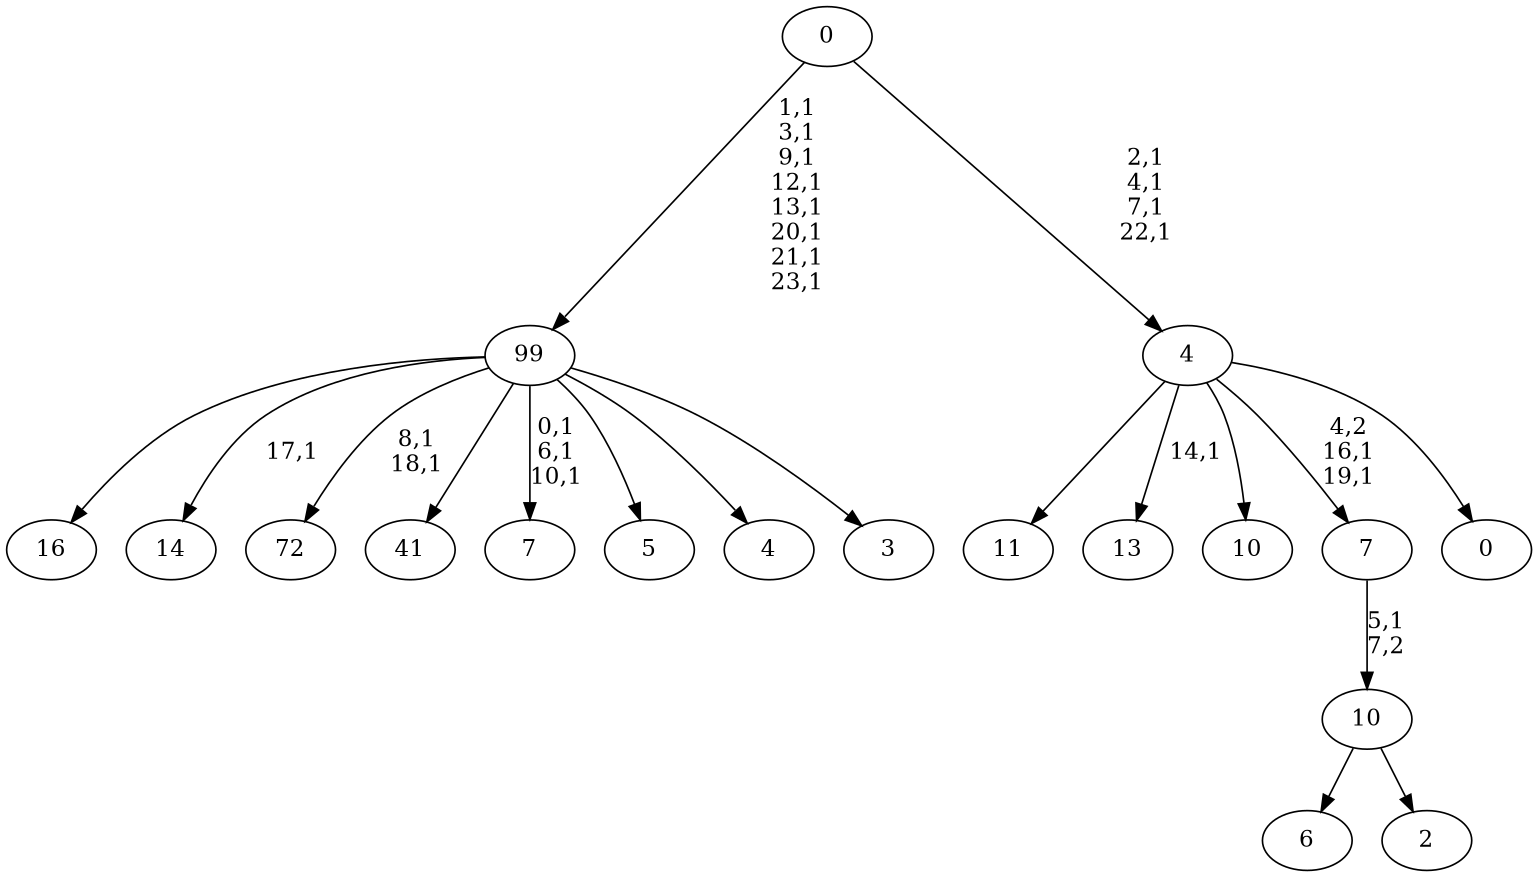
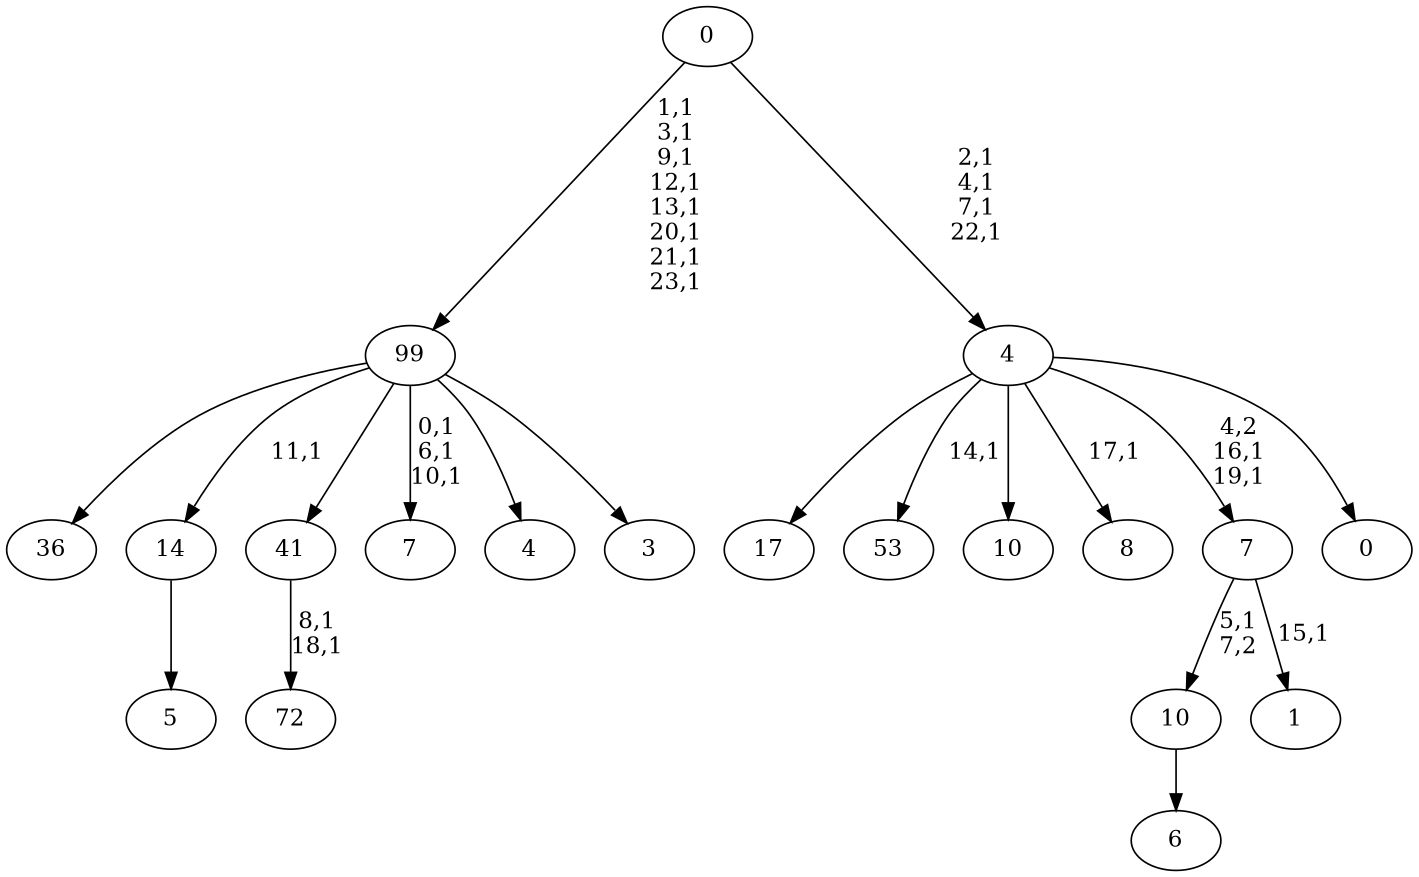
(387, 418) -> (291, 626)
(603, 437) -> (171, 626)
(292, 453) -> (297, 453)
(51, 550) -> (51, 550)
(1008, 550) -> (769, 550)
(1128, 550) -> (889, 550)
none -> (1128, 550)
none -> (1296, 719)
(1427, 841) -> none
